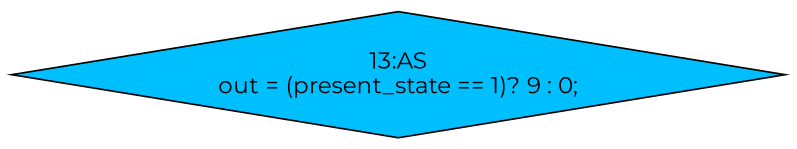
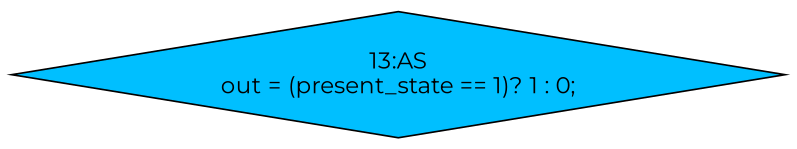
(398, 75) -> (398, 75)
